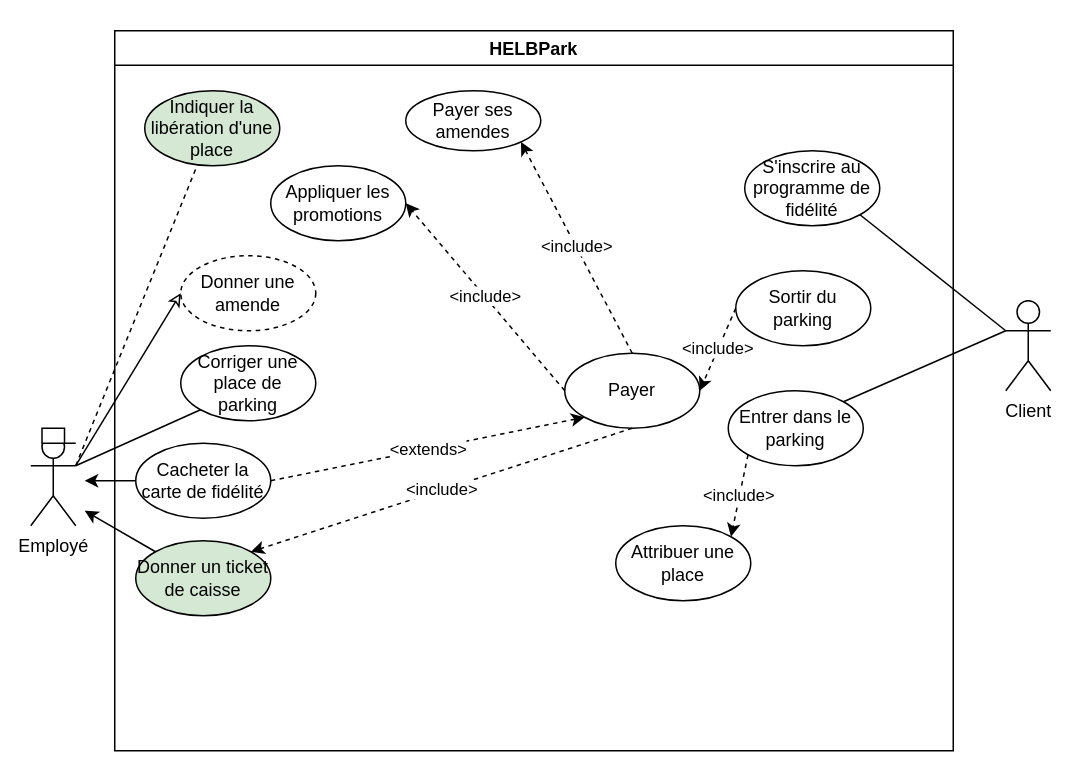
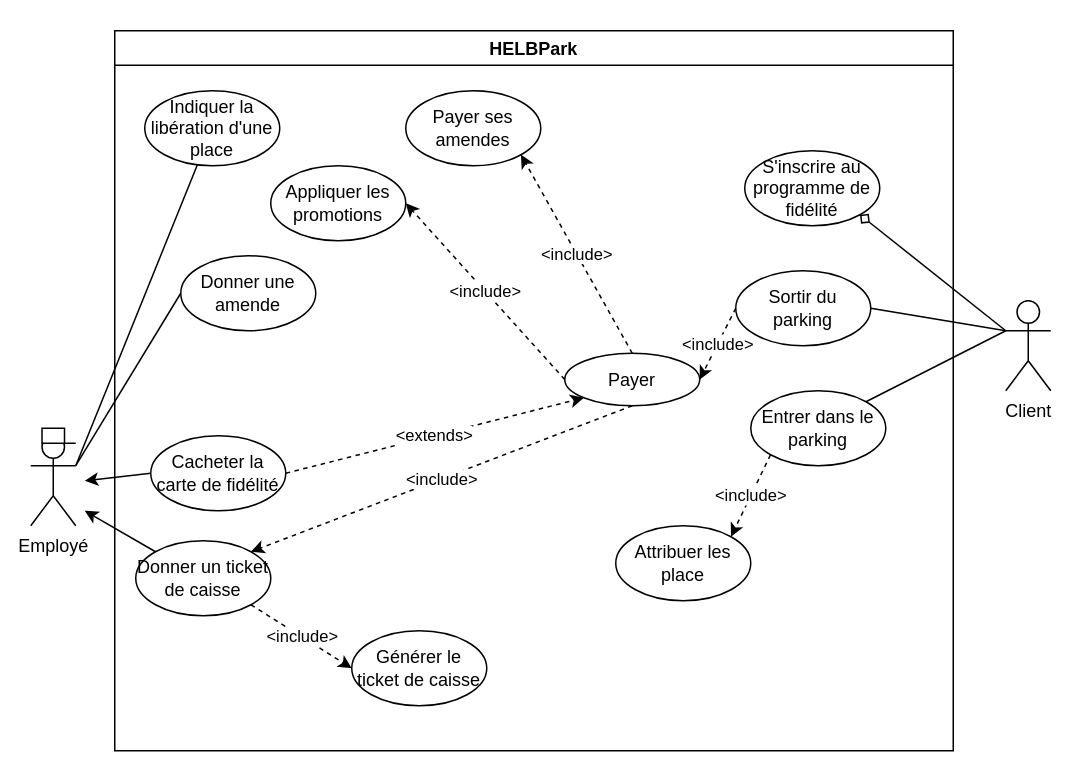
(473, 121) -> (473, 128)
(212, 128) -> (212, 128)
(865, 219) -> (870, 223)
(157, 265) -> (157, 265)
(248, 293) -> (248, 293)
(175, 303) -> (177, 299)
none -> (935, 319)
(248, 383) -> none
(632, 391) -> (632, 380)
(796, 428) -> (818, 428)
(139, 437) -> none
(203, 481) -> (218, 473)
(683, 563) -> (683, 563)
(203, 578) -> (203, 578)
none -> (318, 647)
none -> (419, 668)
